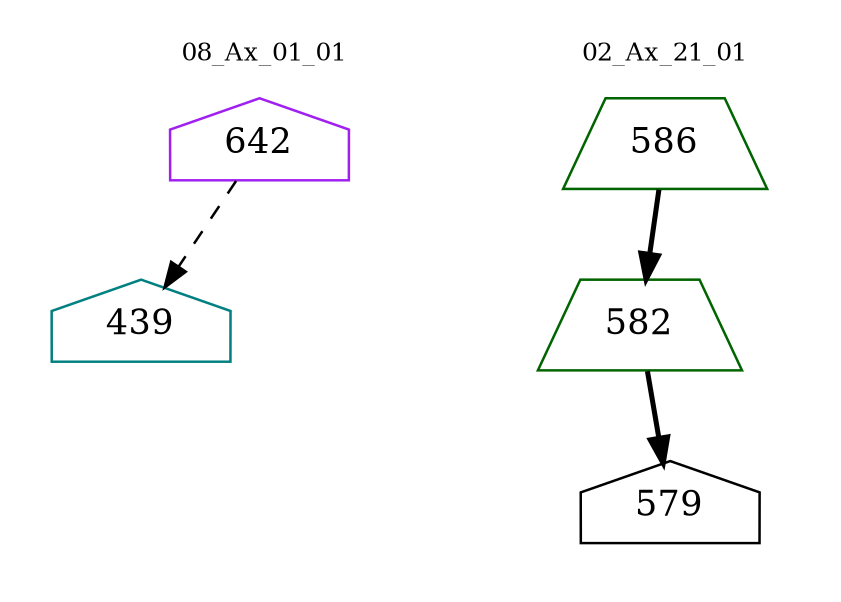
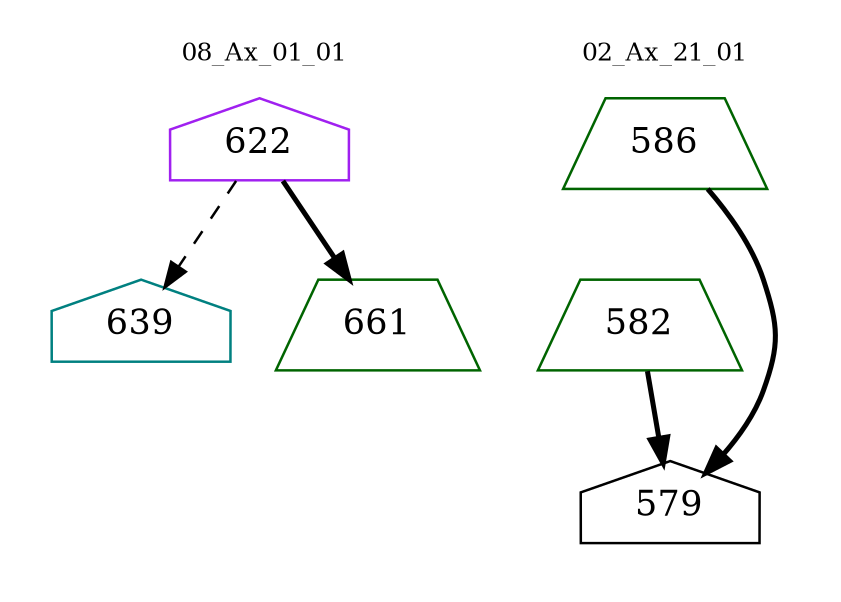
(260, 144) -> (260, 144)
(654, 222) -> (774, 320)
(141, 325) -> (141, 325)
none -> (378, 325)
